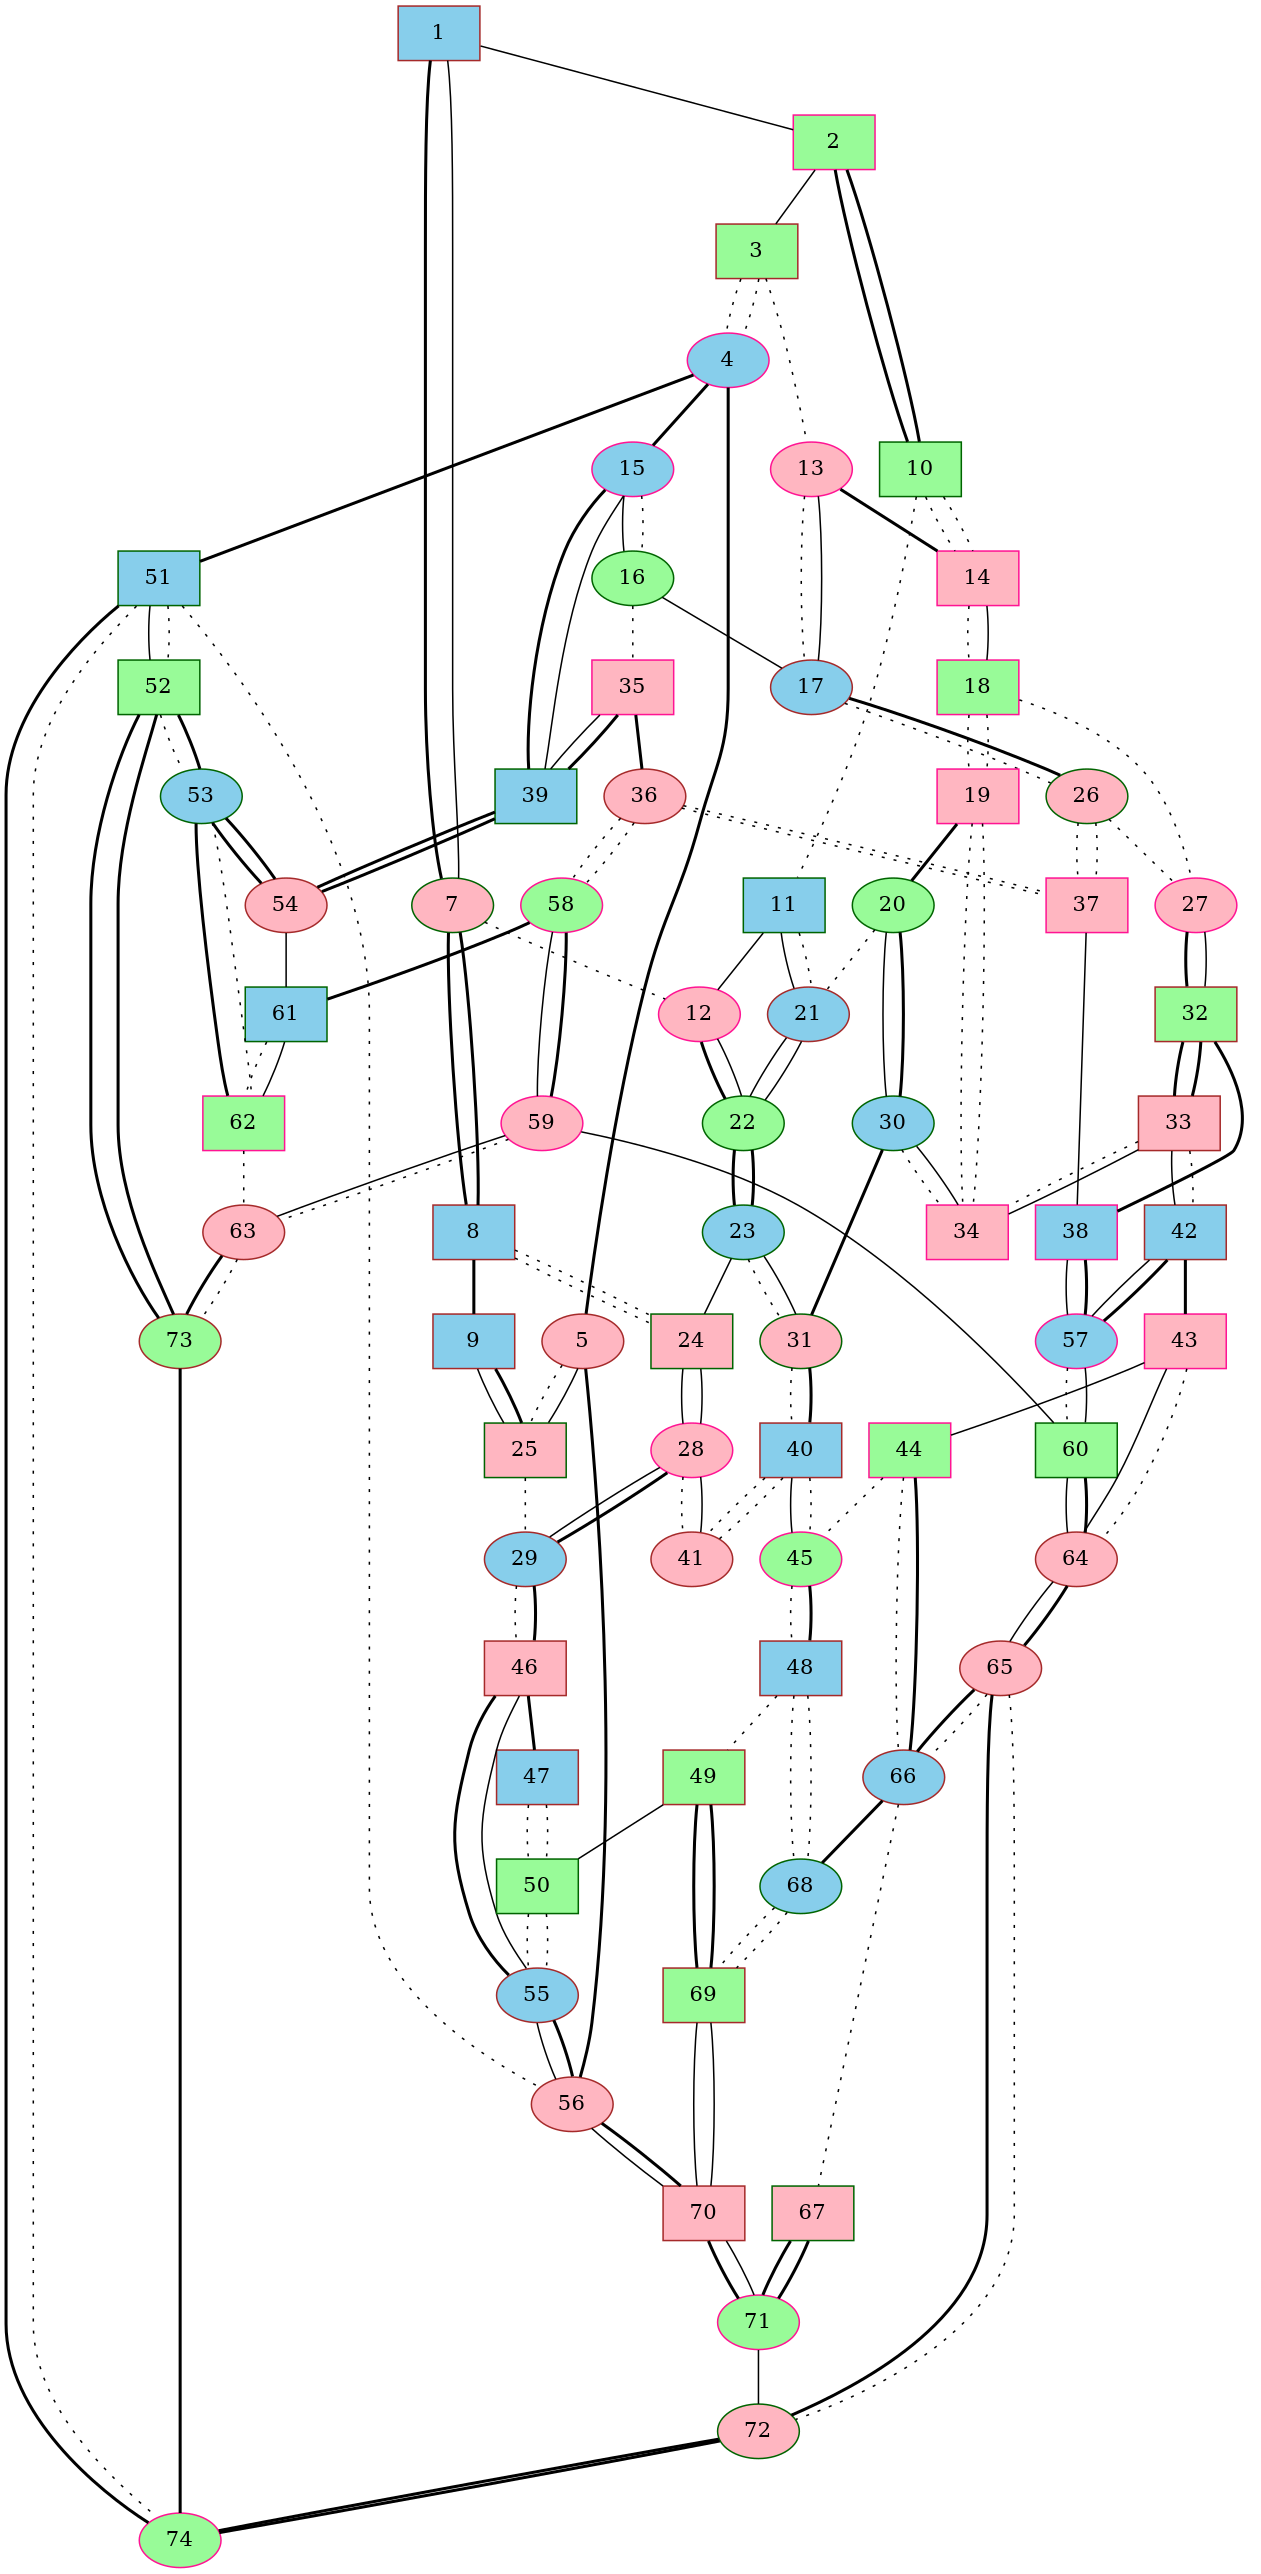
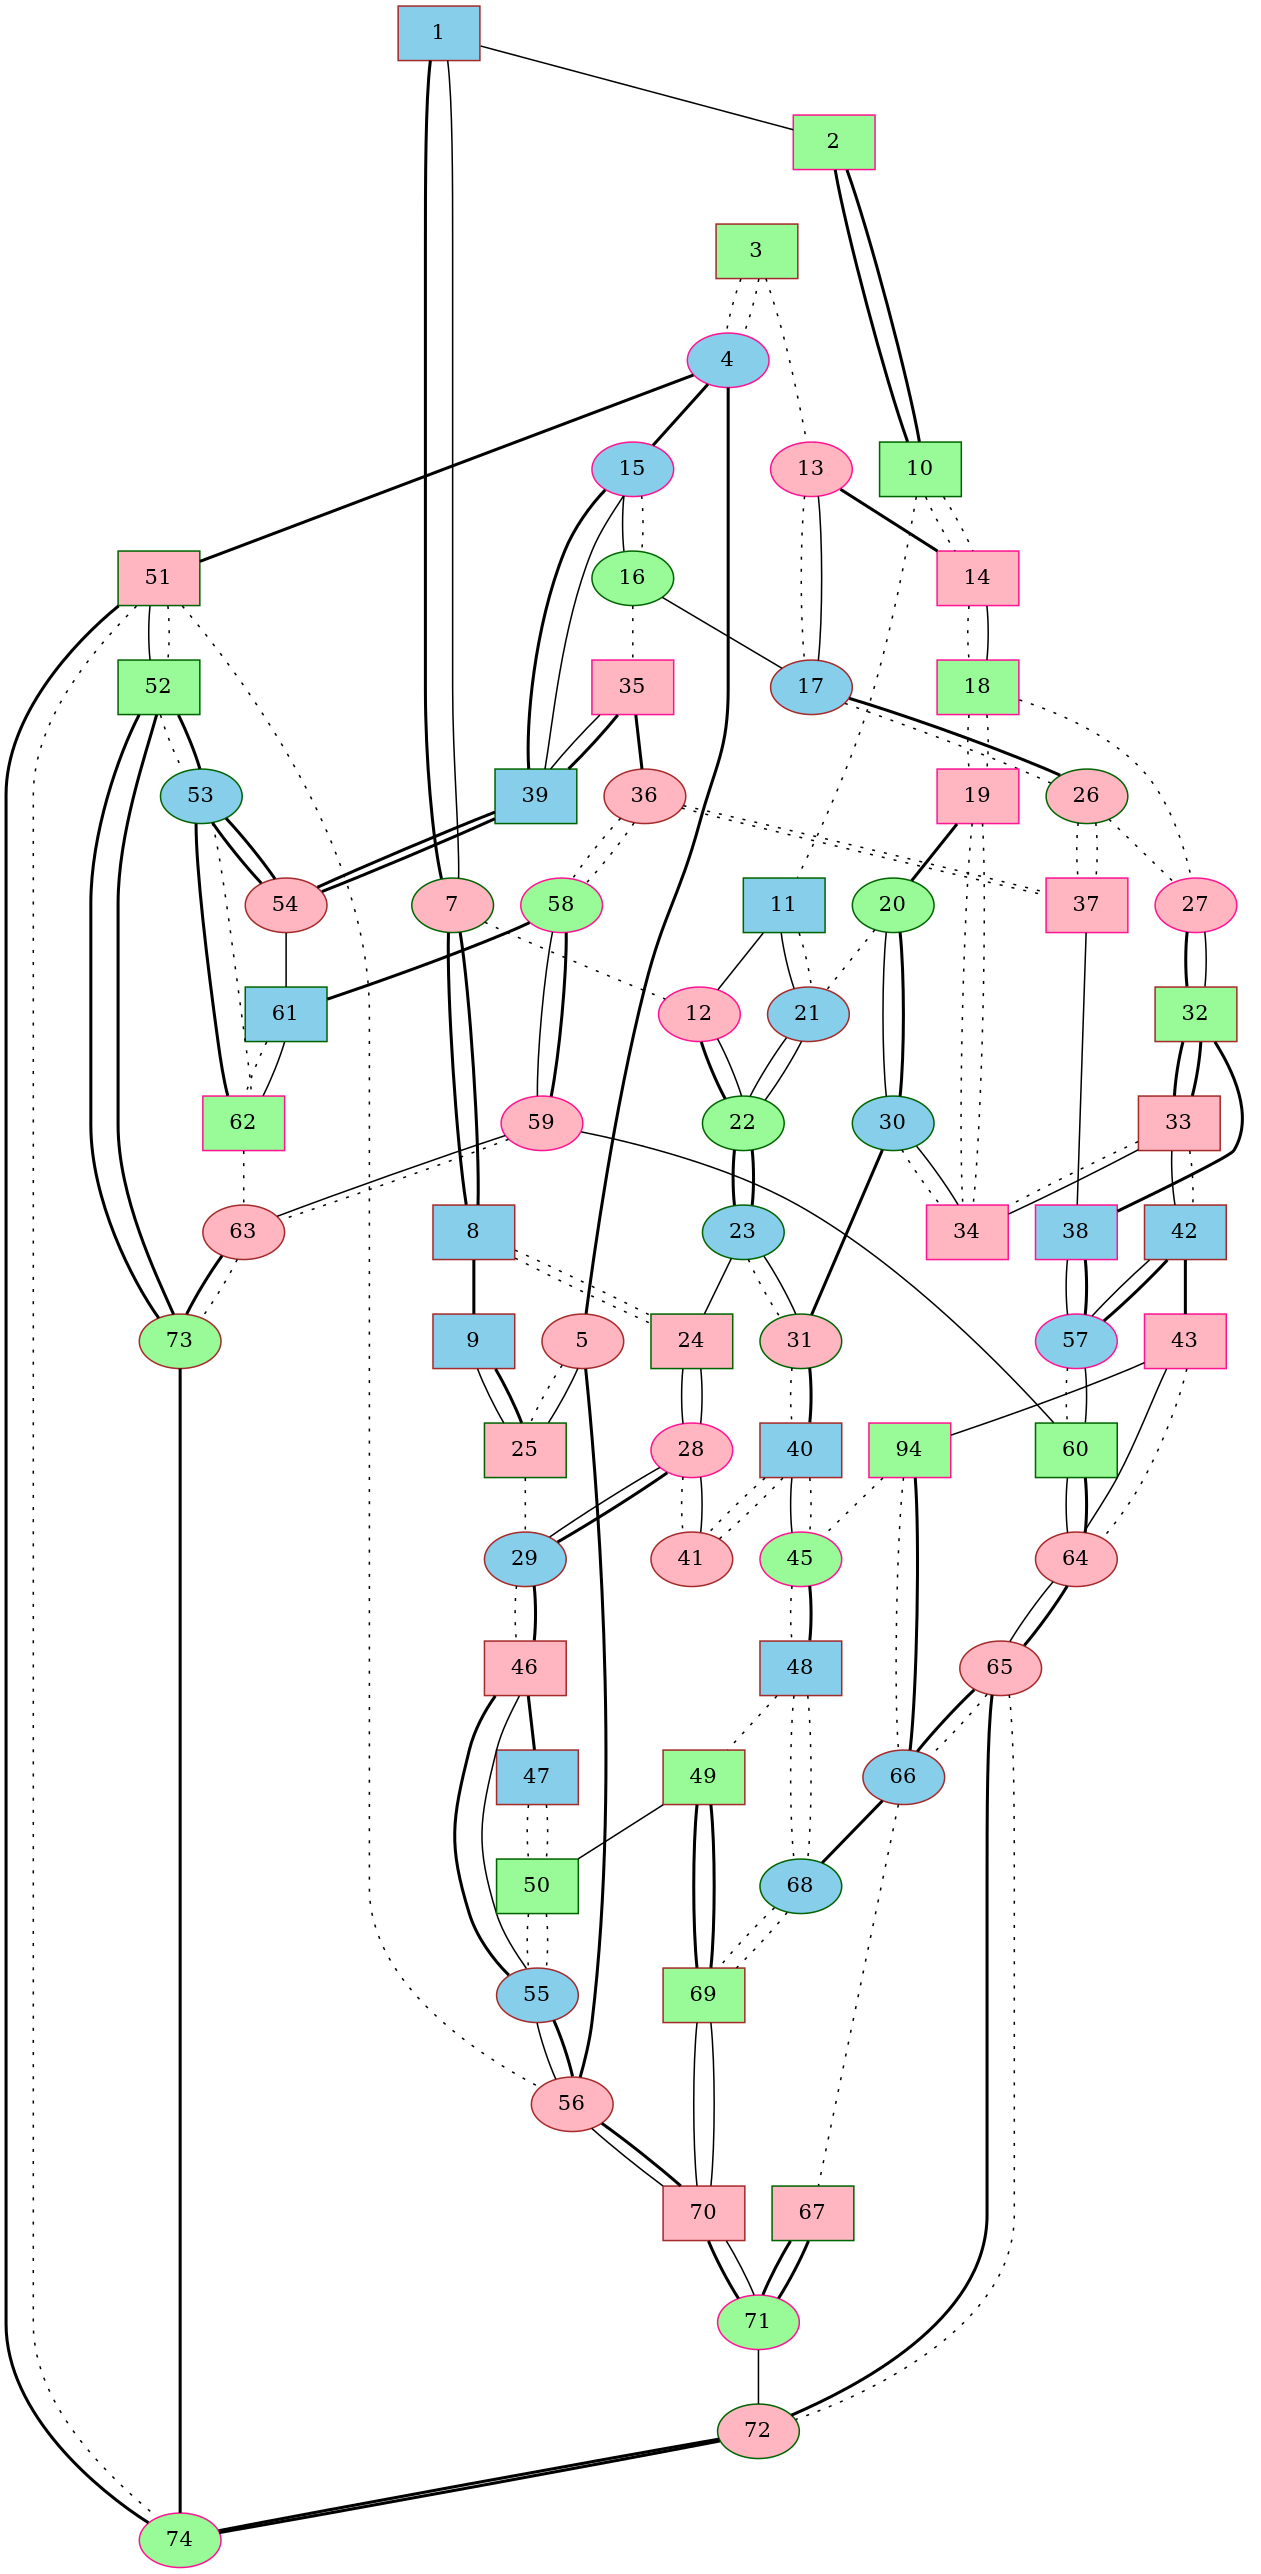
(795, 197) -> none
(159, 578) -> (159, 578)
(910, 1450) -> (910, 1450)
